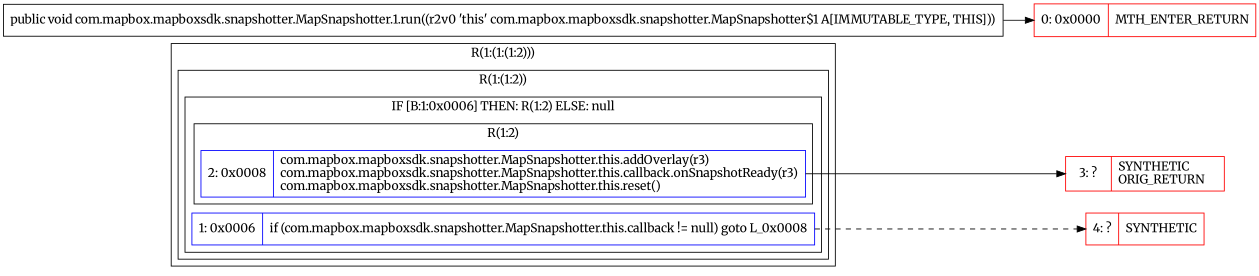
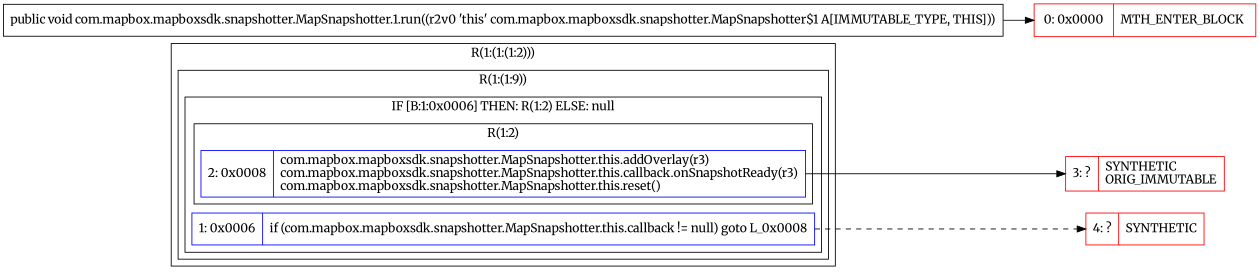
(1182, 20) -> (1182, 20)
(503, 80) -> (503, 80)
(1161, 180) -> (1161, 180)
